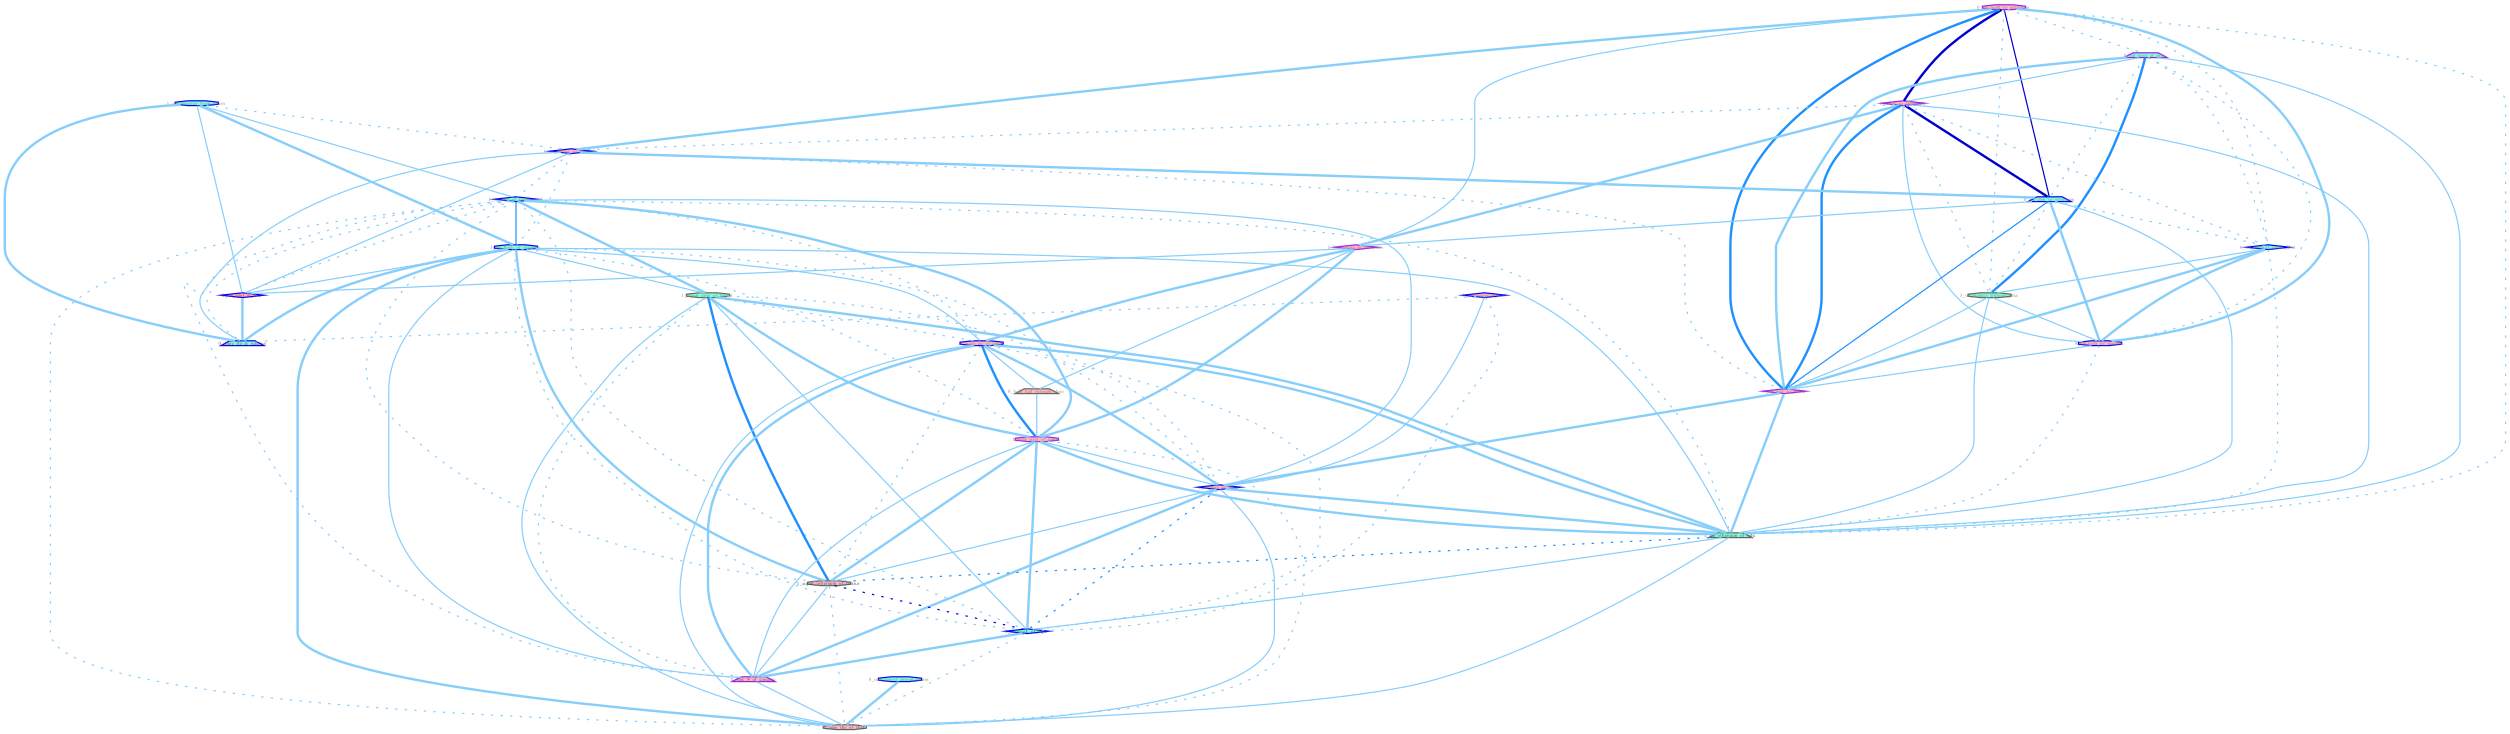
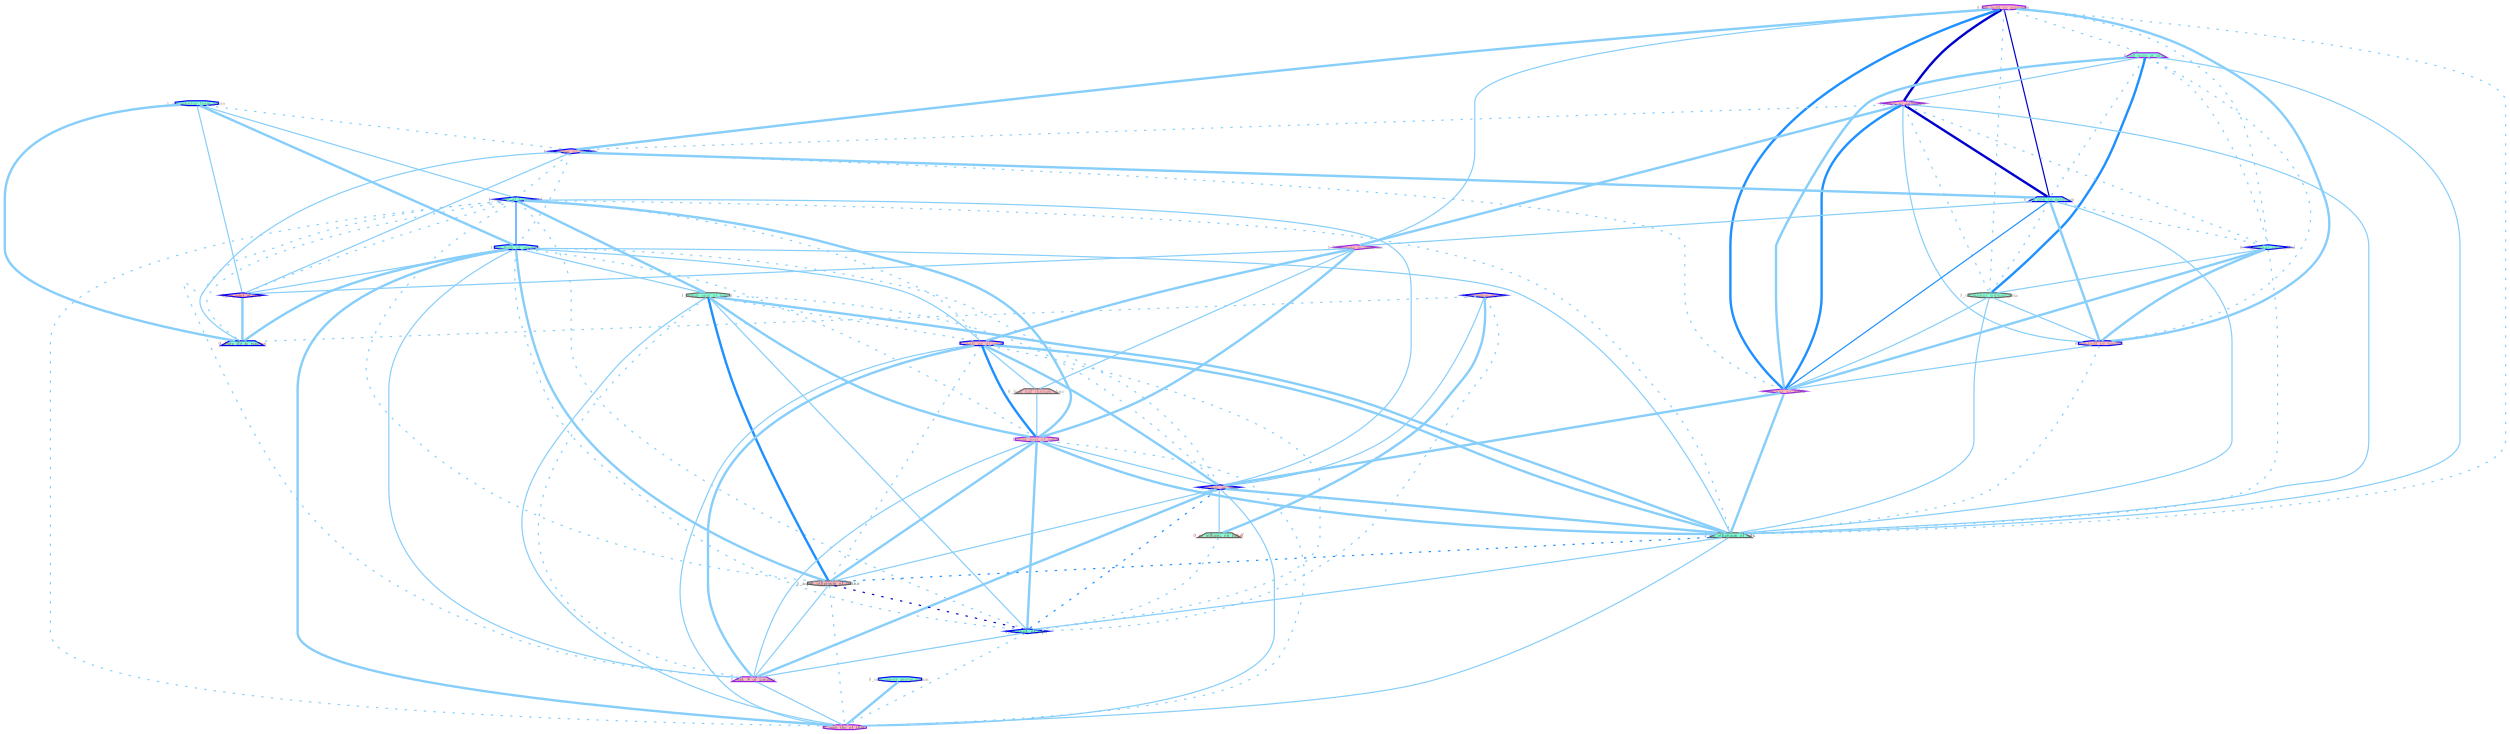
none -> (1219, 535)
(892, 655) -> (892, 655)
(845, 727) -> (845, 727)
